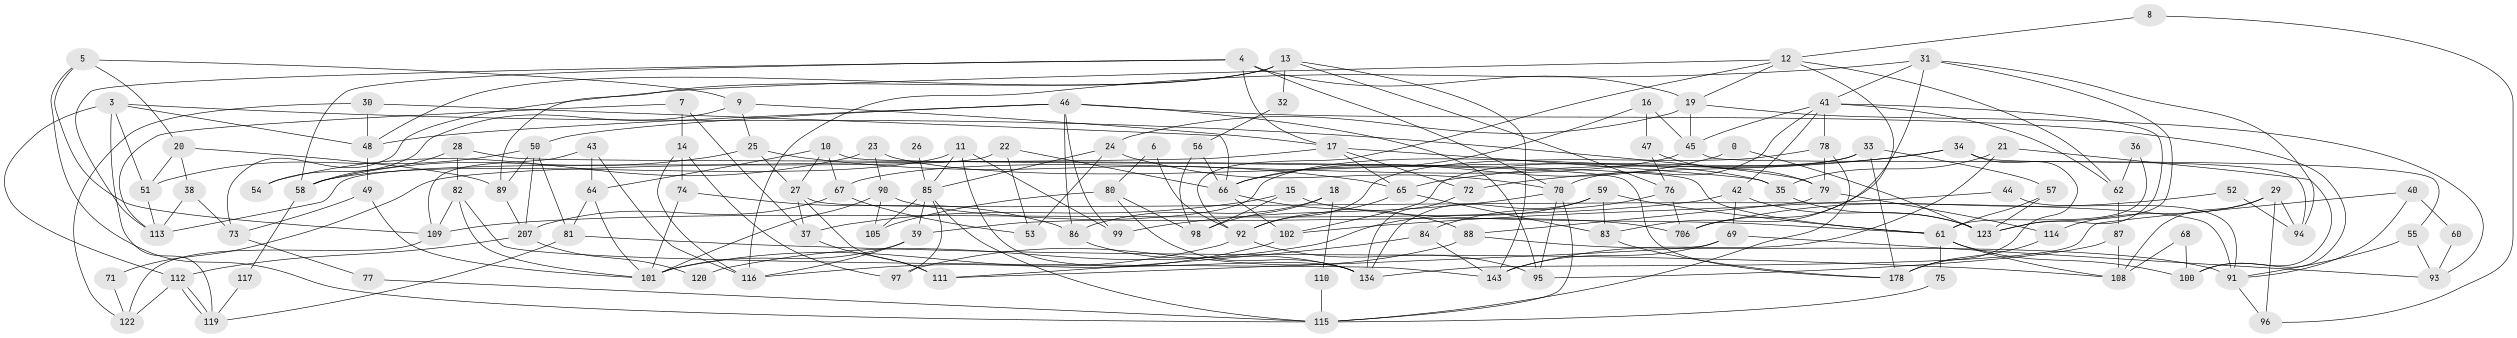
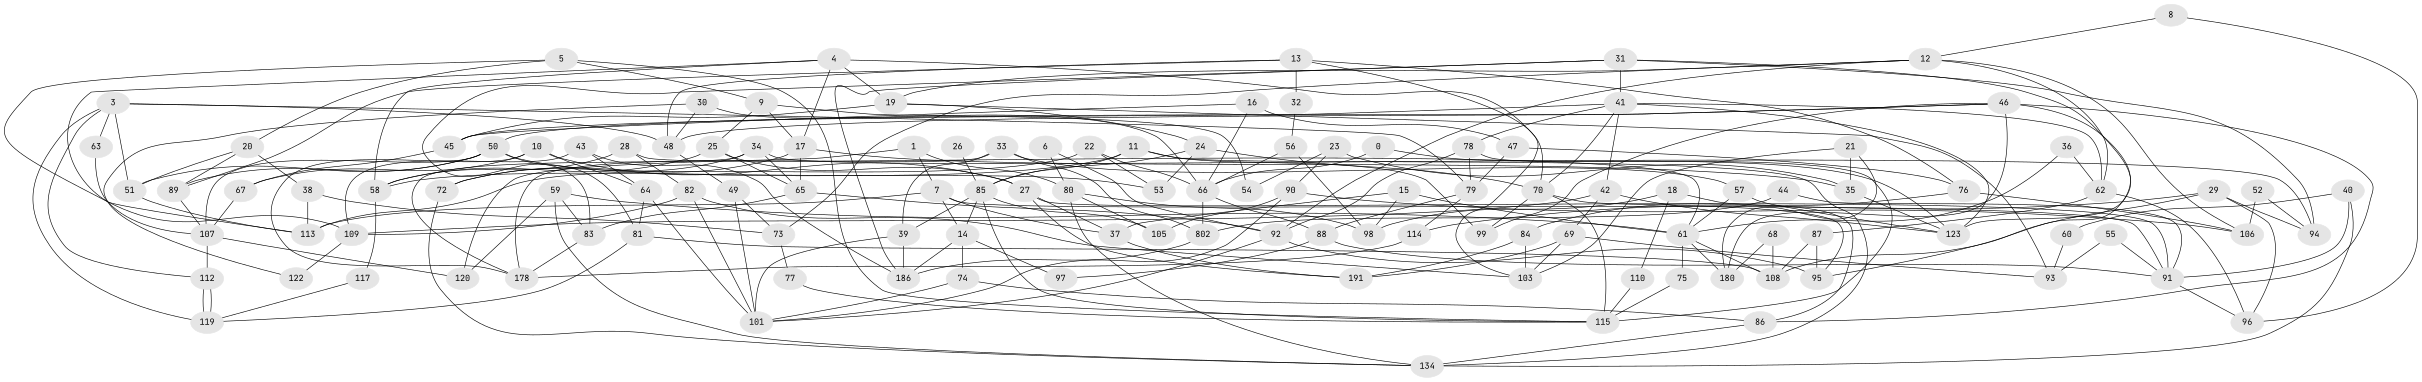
none -> (96, 147)
none -> (914, 147)
(2252, 164) -> none
none -> (1568, 206)
(932, 220) -> (824, 176)
none -> (2197, 233)
(525, 235) -> (207, 235)
(1287, 235) -> (1203, 235)
(1683, 235) -> (2247, 235)
(940, 243) -> (972, 213)
(111, 279) -> none
(749, 279) -> (903, 279)
(940, 279) -> (1356, 279)
(1494, 279) -> (1525, 279)
(2187, 279) -> (1727, 279)
(152, 301) -> none
